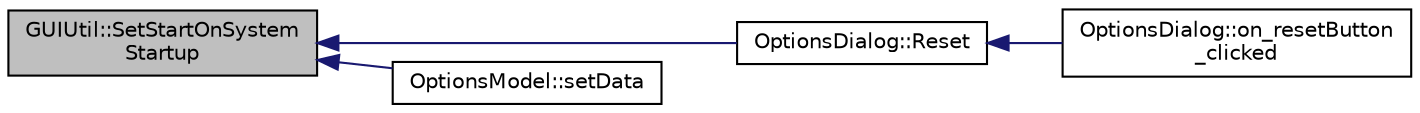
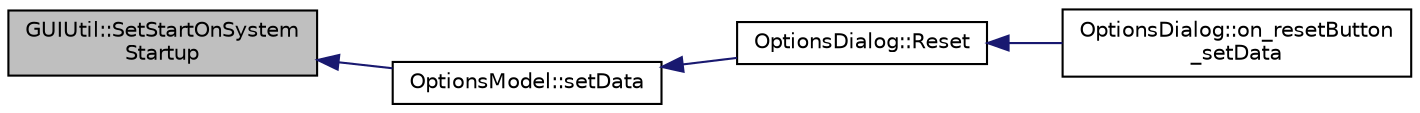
(538, 43) -> (710, 61)
(1237, 43) -> (1237, 43)
